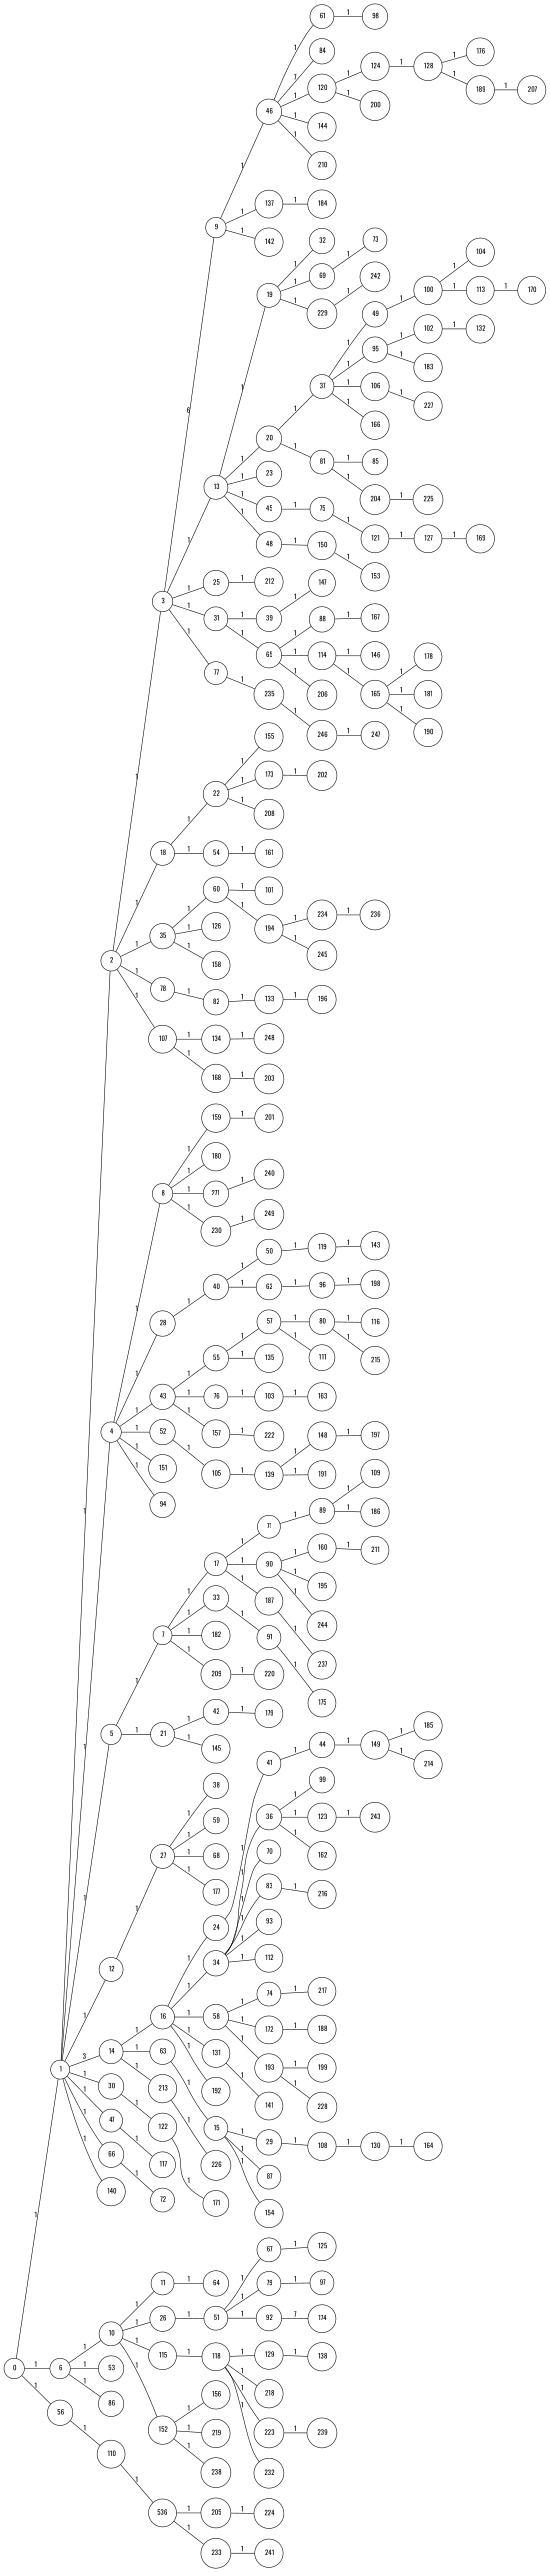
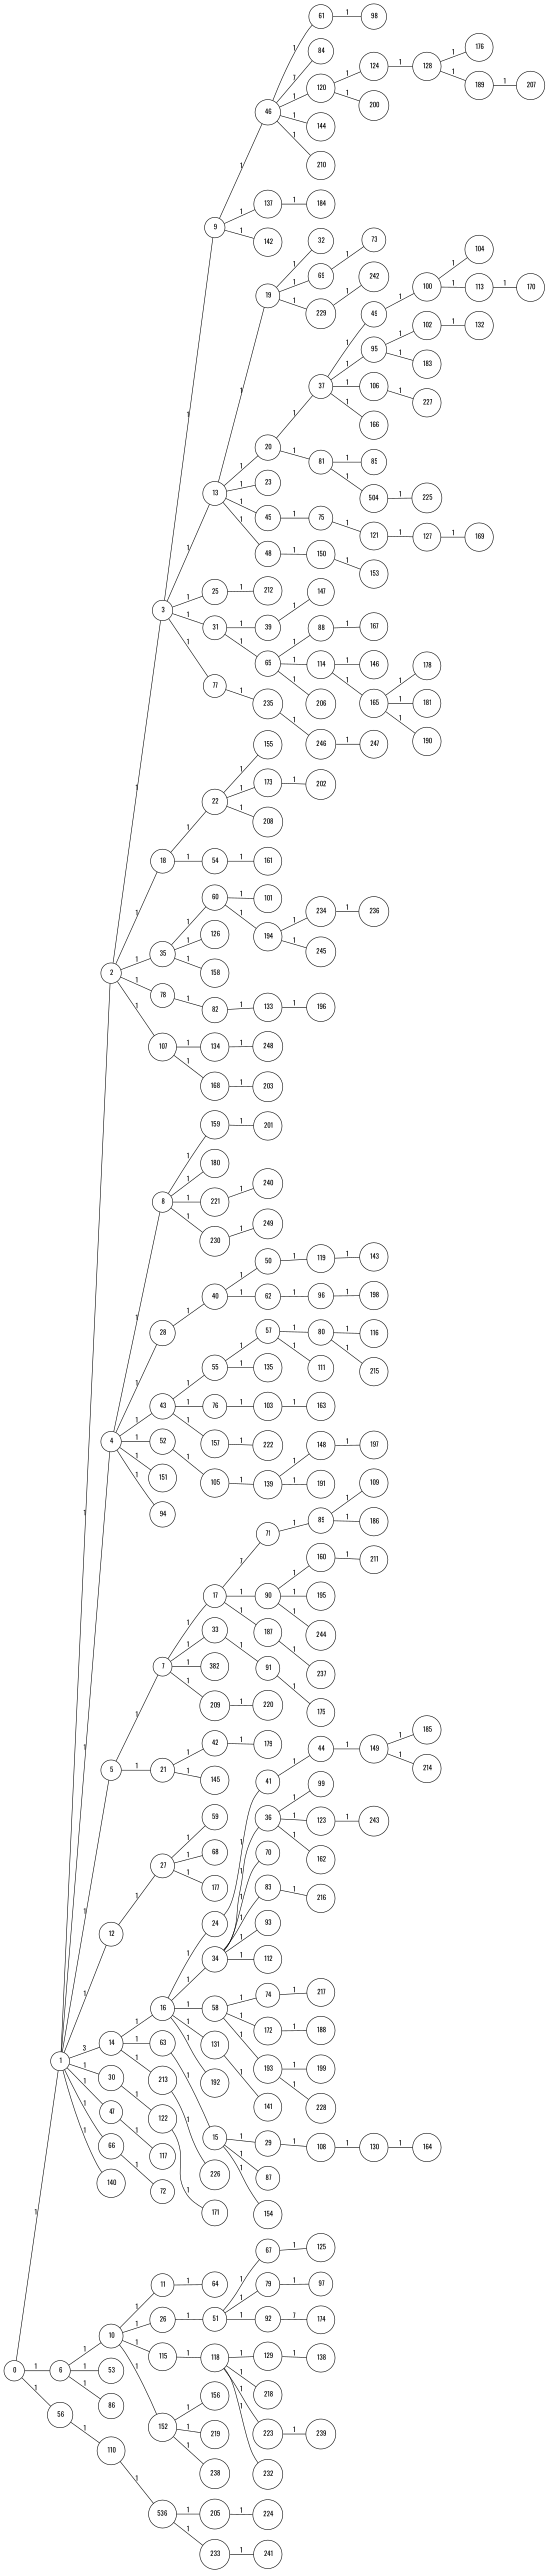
(189, 411) -> (188, 415)
(375, 500) -> (374, 498)
(216, 1194) -> (215, 1202)
(242, 1542) -> (241, 1562)
(216, 1635) -> (215, 1667)
(216, 1786) -> none
